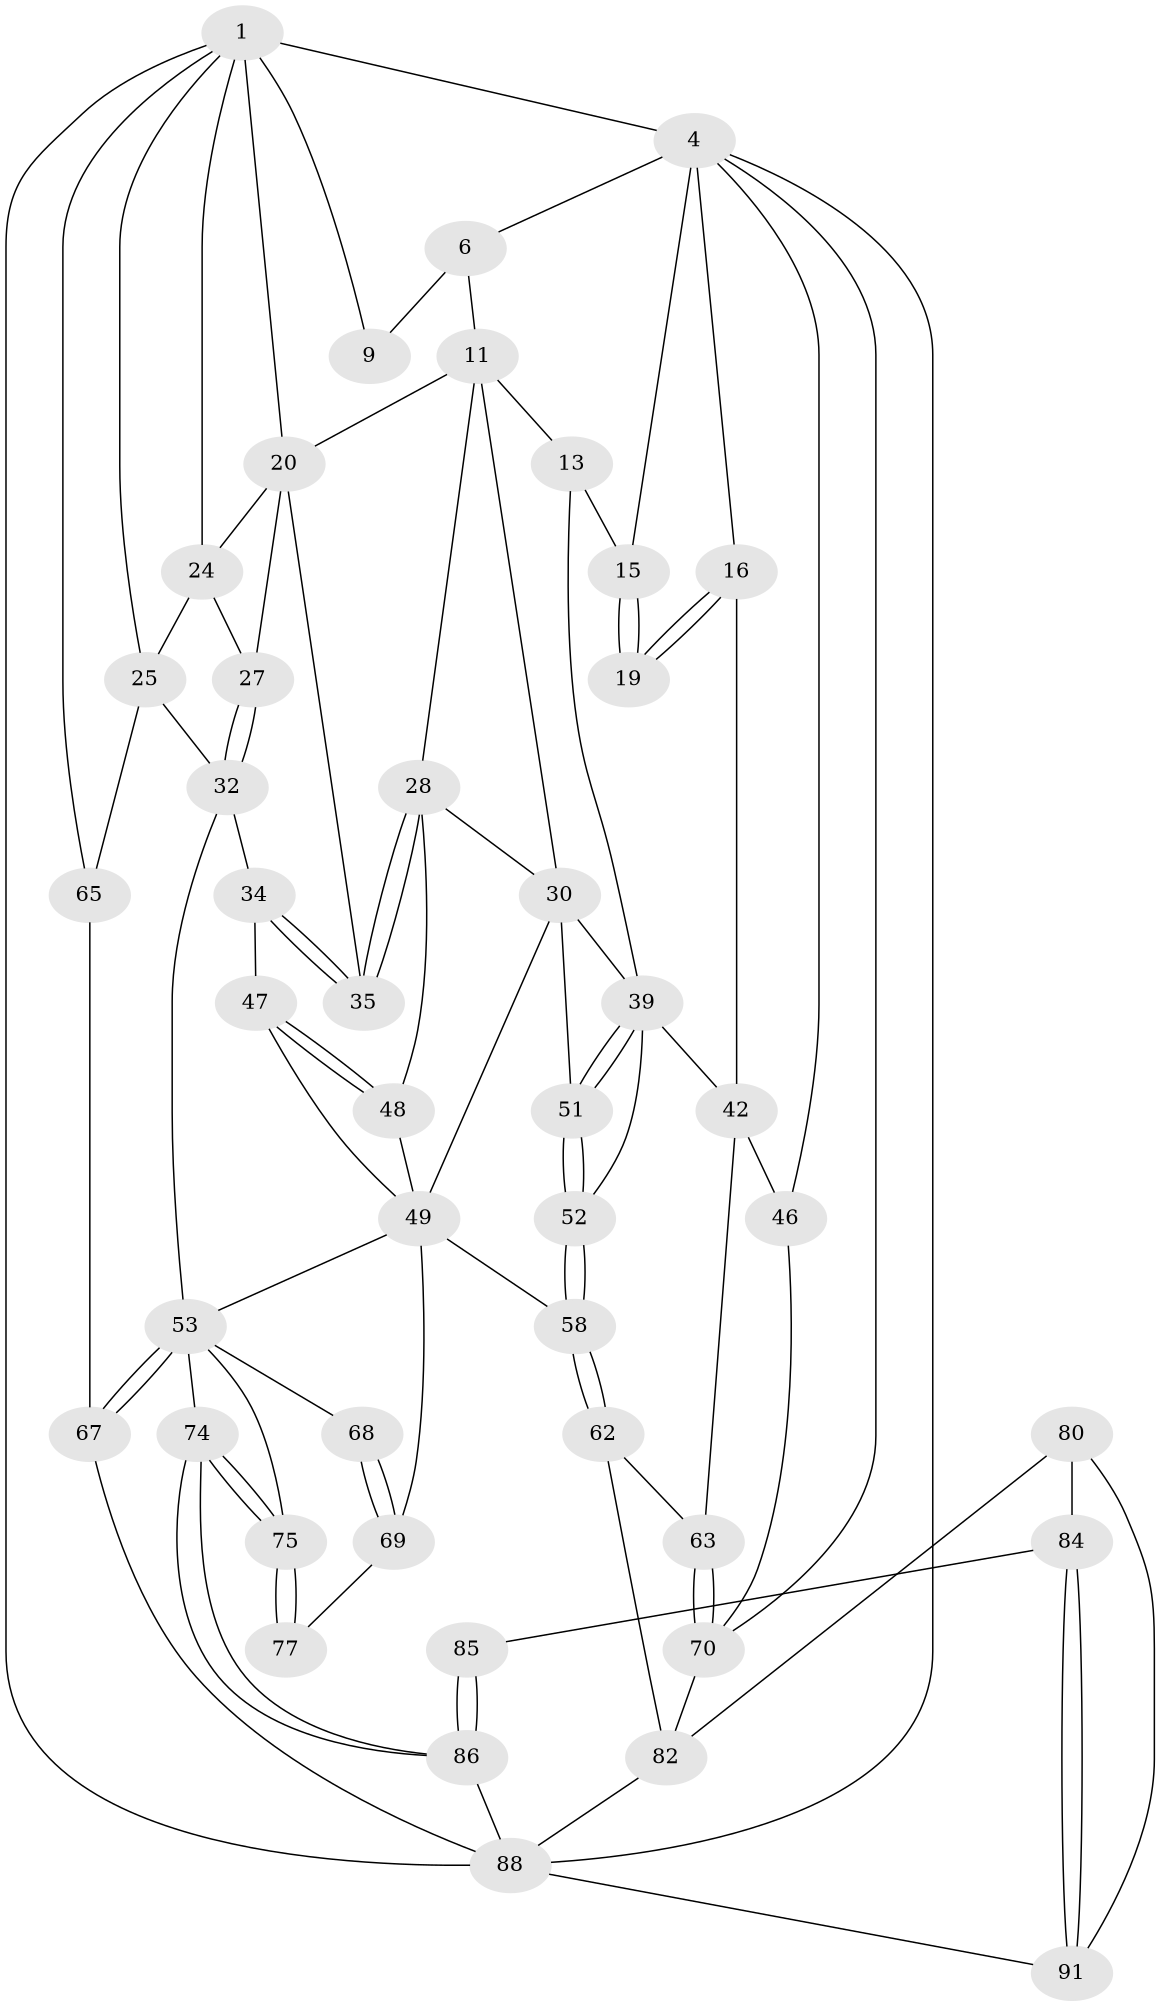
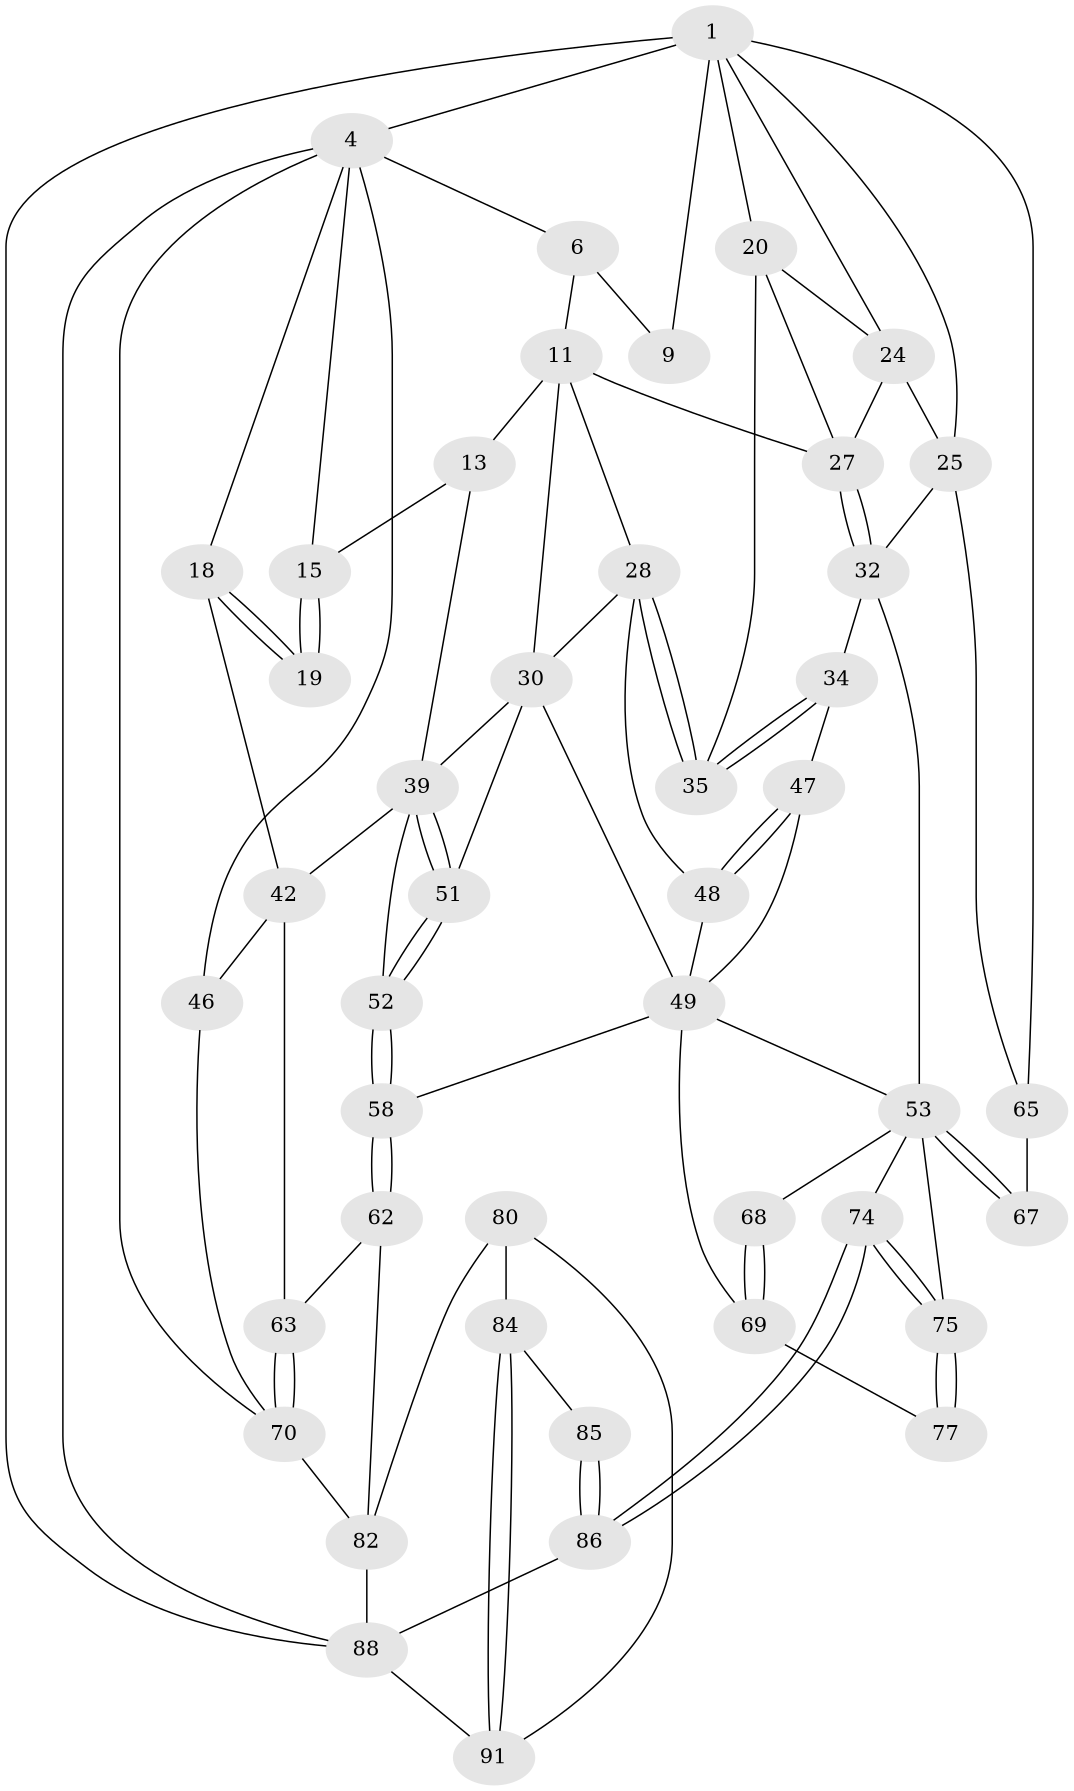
(381, 410) -> (699, 415)
(737, 572) -> (202, 572)
(229, 1710) -> none
